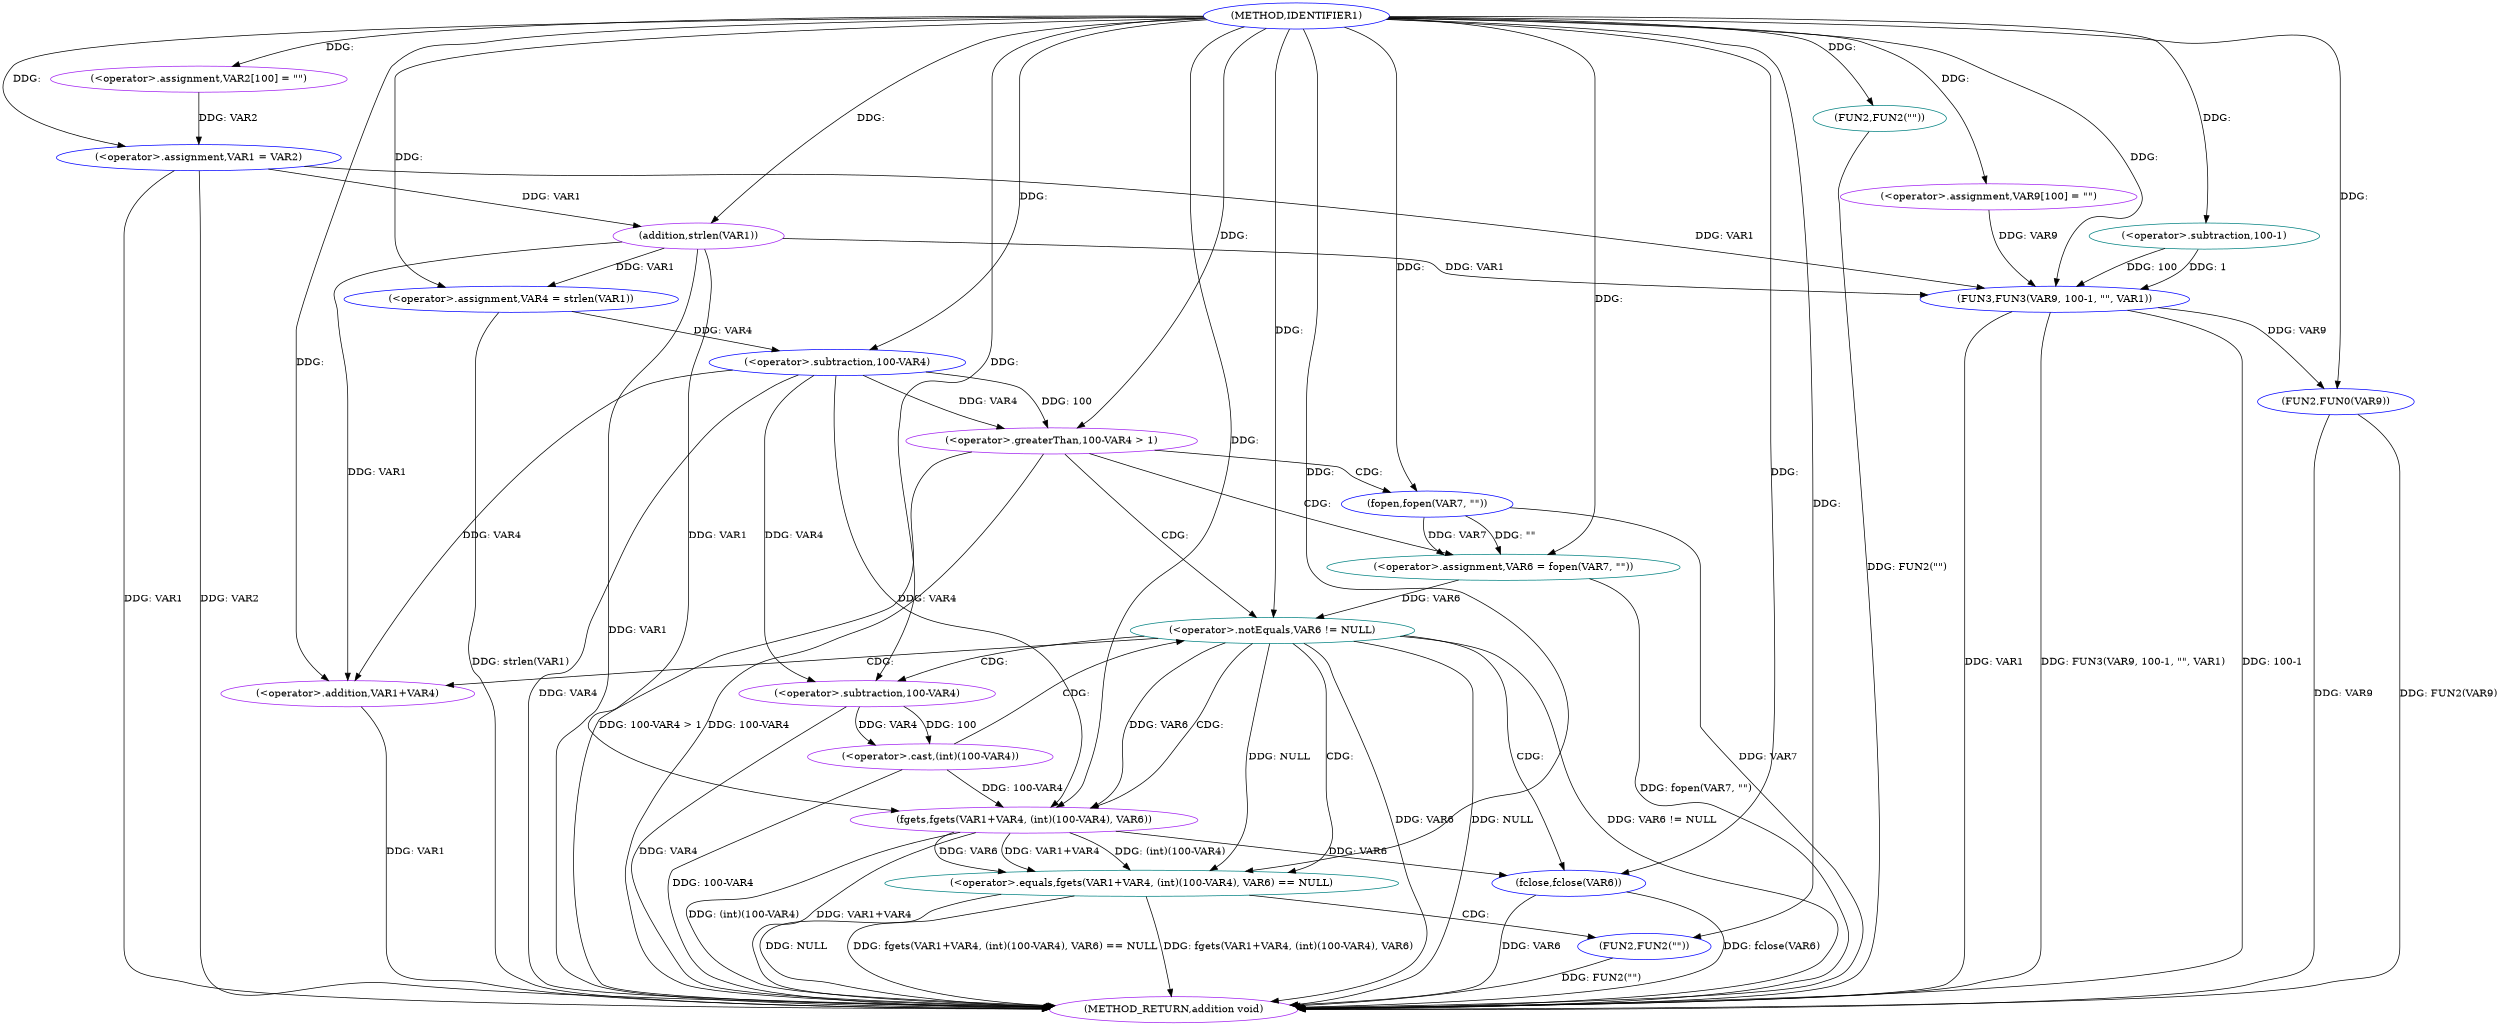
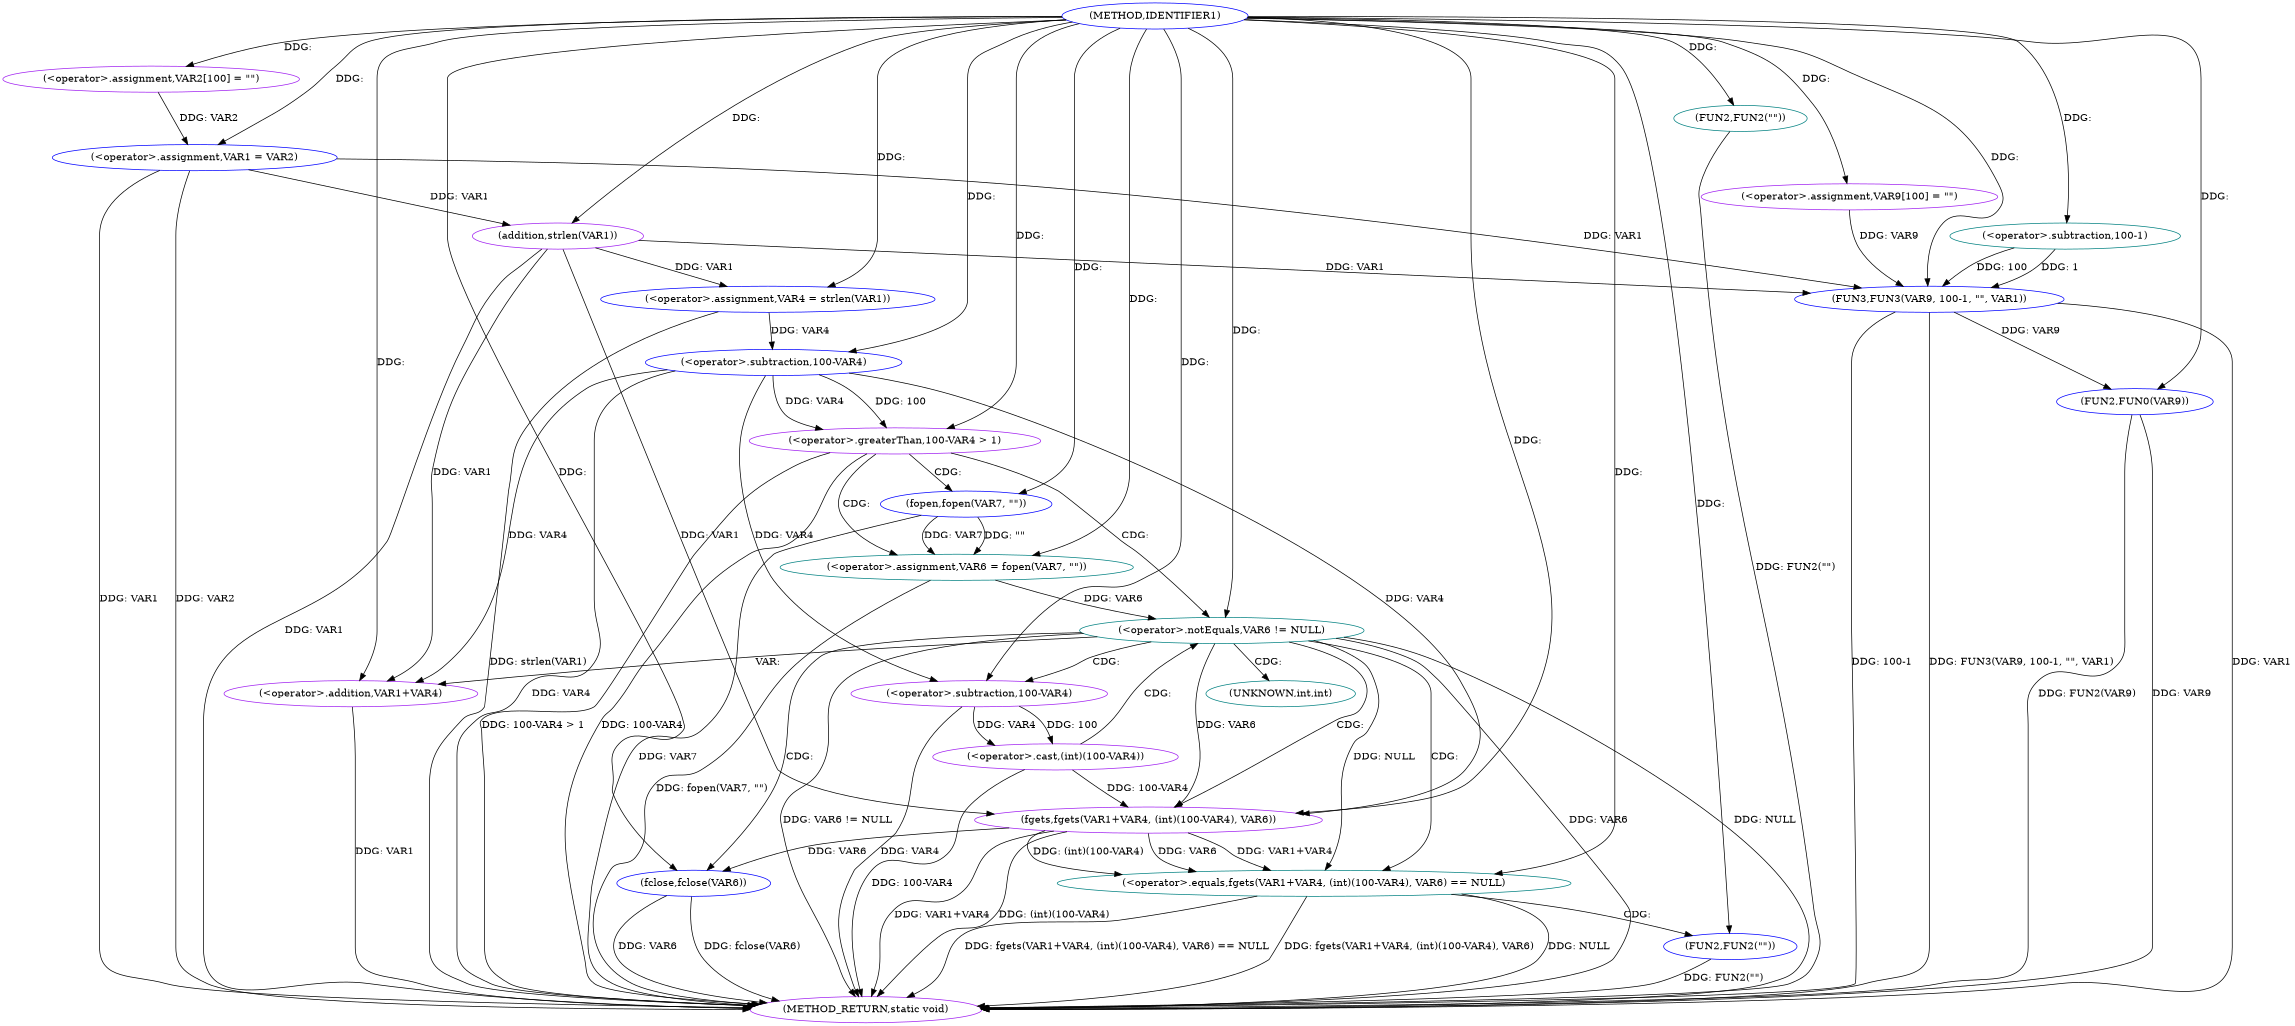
(882, 662) -> (770, 662)
none -> (1281, 694)
(1174, 1010) -> (866, 1010)
